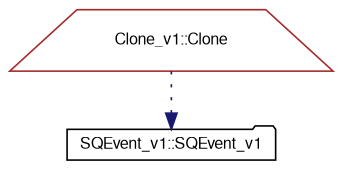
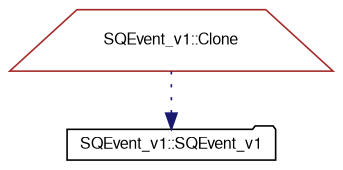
(171, 40) -> (171, 40)
